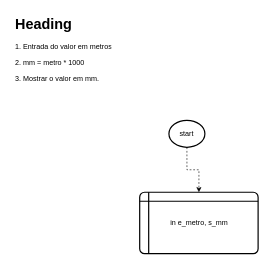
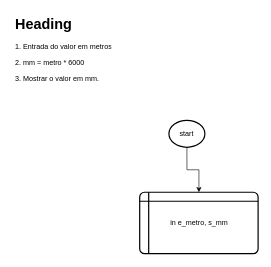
(67, 24) -> (67, 24)
(190, 170) -> (190, 170)
